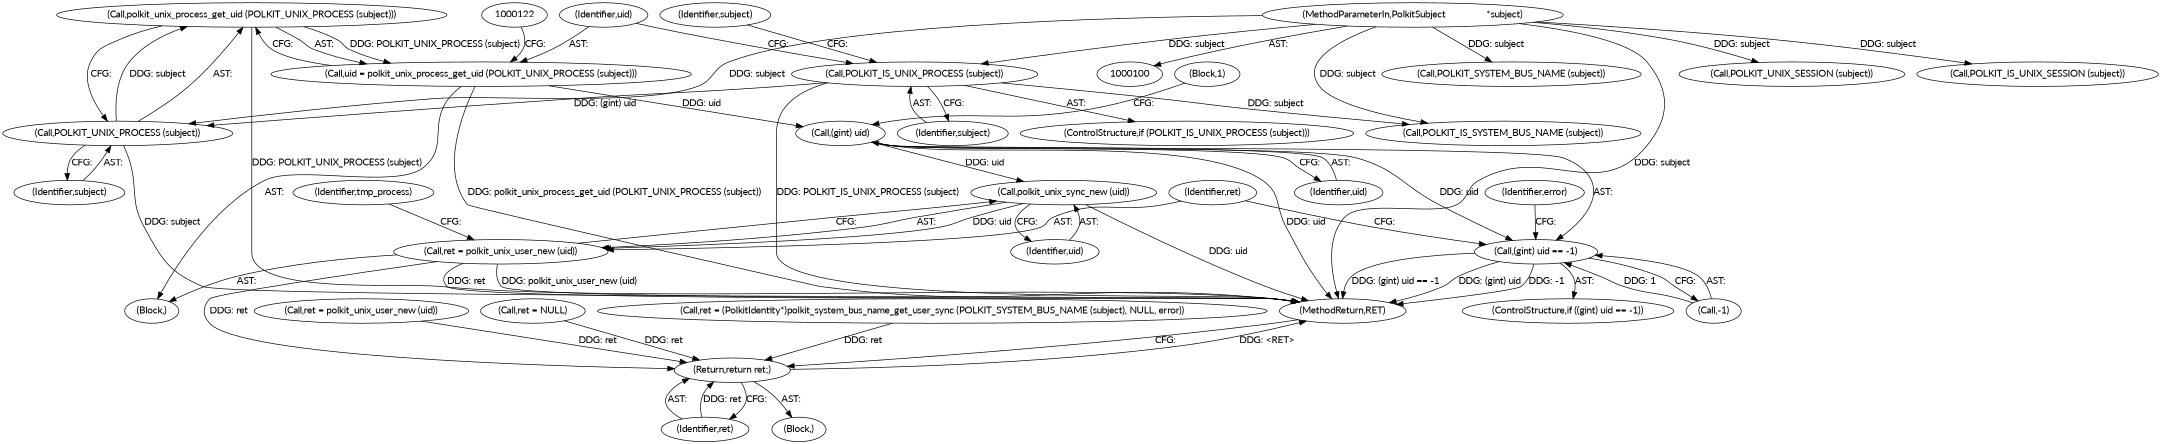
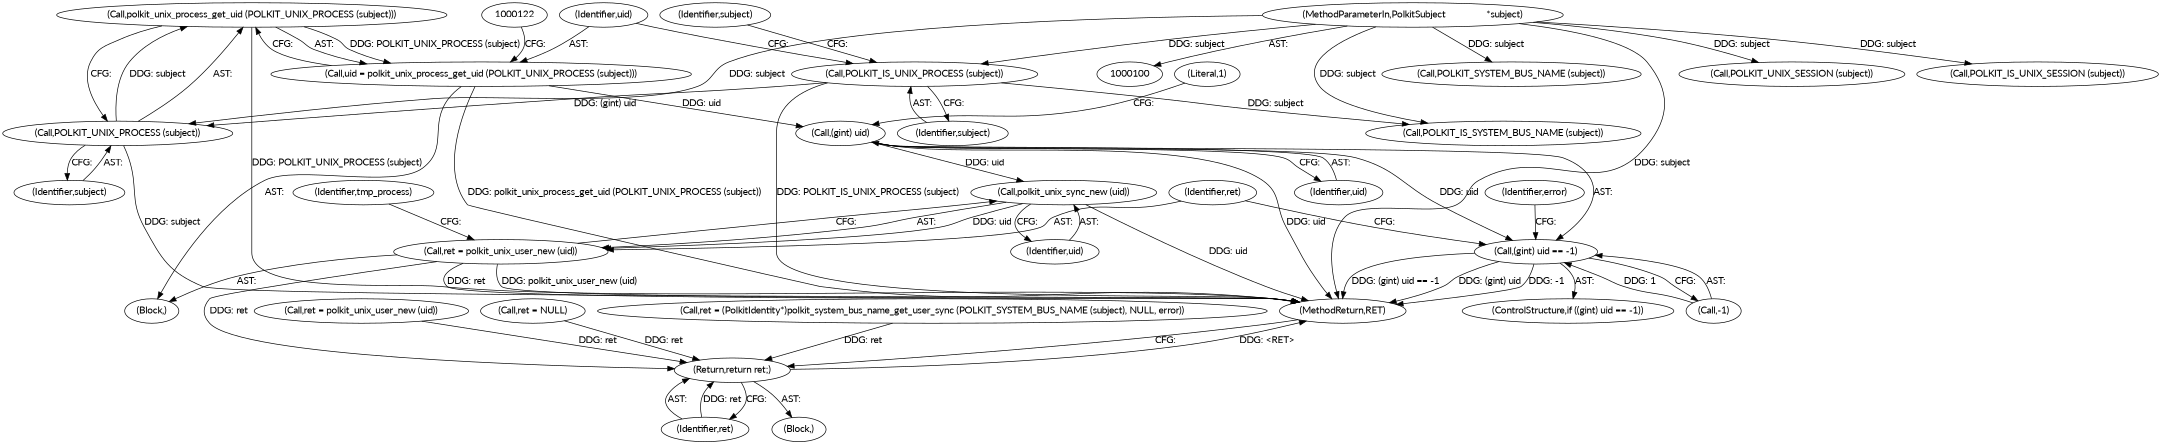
(1207, 74) -> (1207, 74)
(1187, 133) -> none
